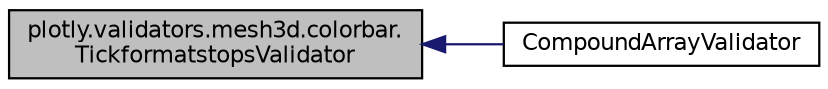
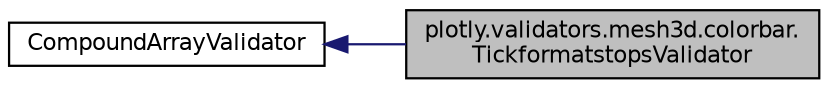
(475, 44) -> (377, 44)
